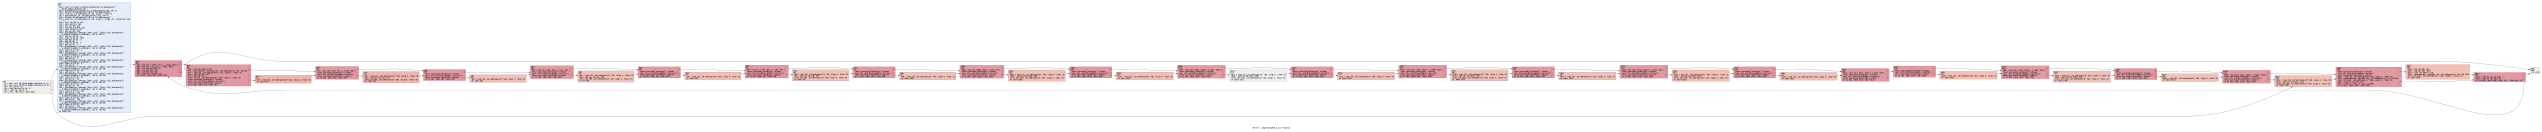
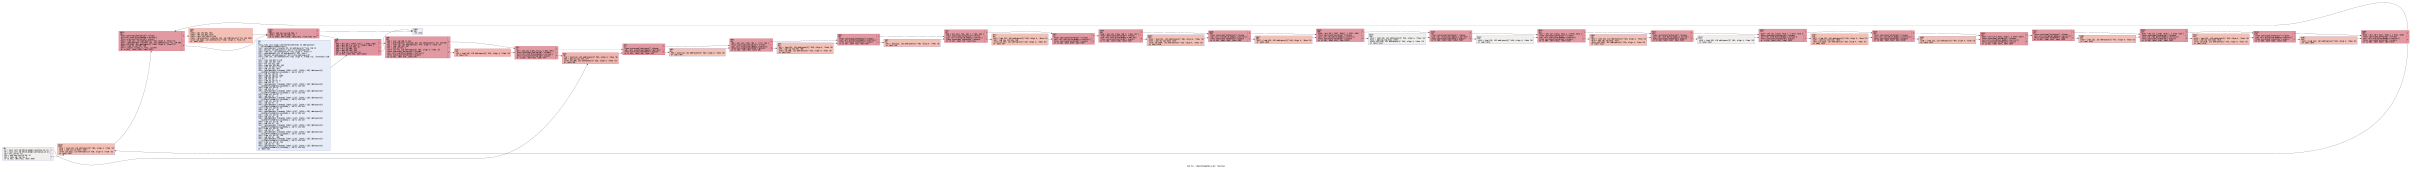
(53, 74) -> (339, 158)
(928, 76) -> none
(1366, 76) -> (1505, 40)
(1587, 76) -> (1726, 40)
(584, 81) -> (784, 53)
